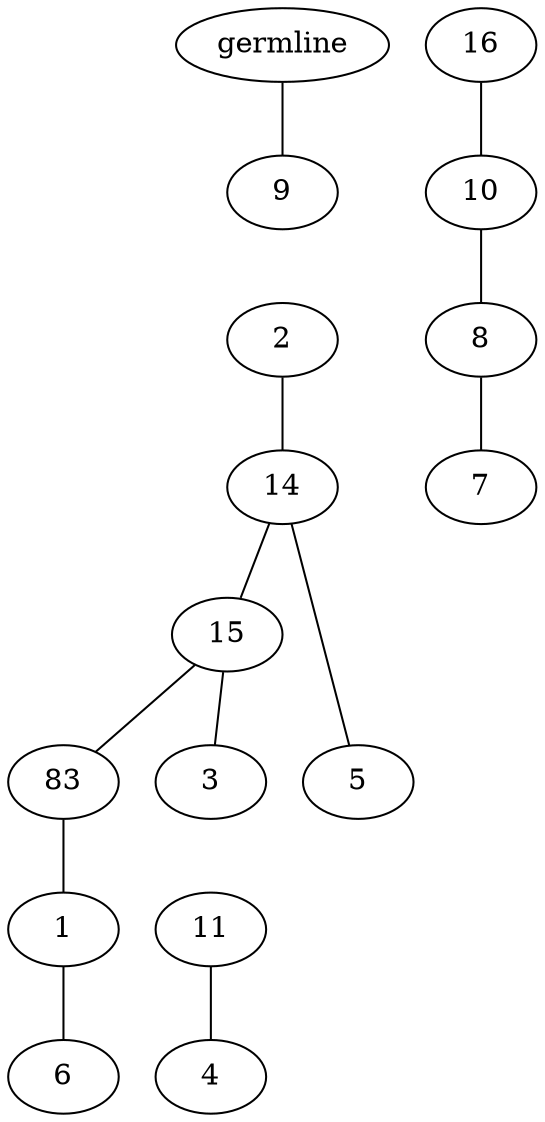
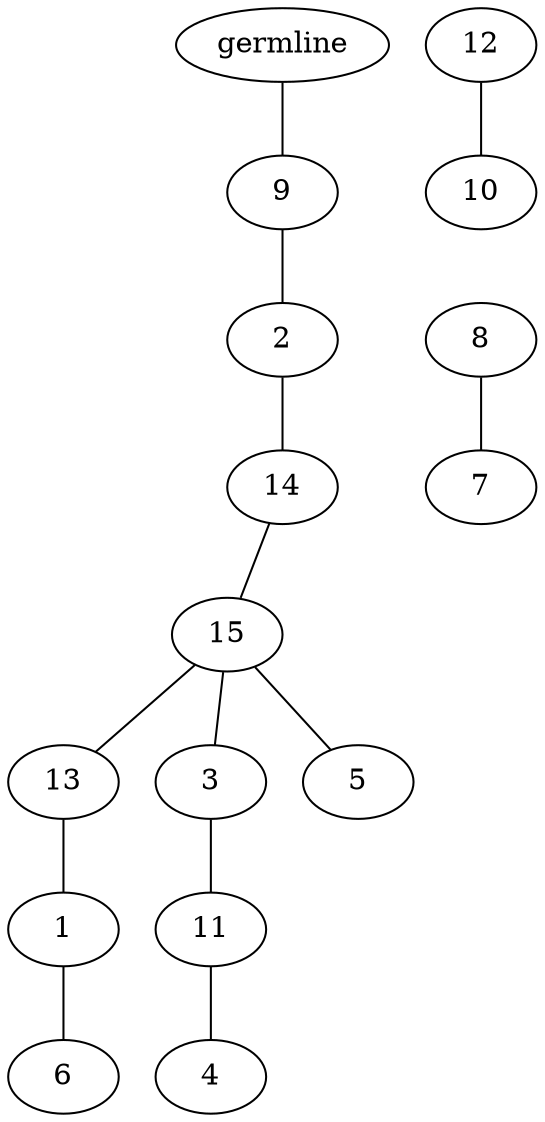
(481, 45) -> (481, 45)
none -> (283, 266)
(481, 266) -> none
(320, 635) -> (293, 708)
(63, 782) -> (63, 782)
none -> (211, 856)
